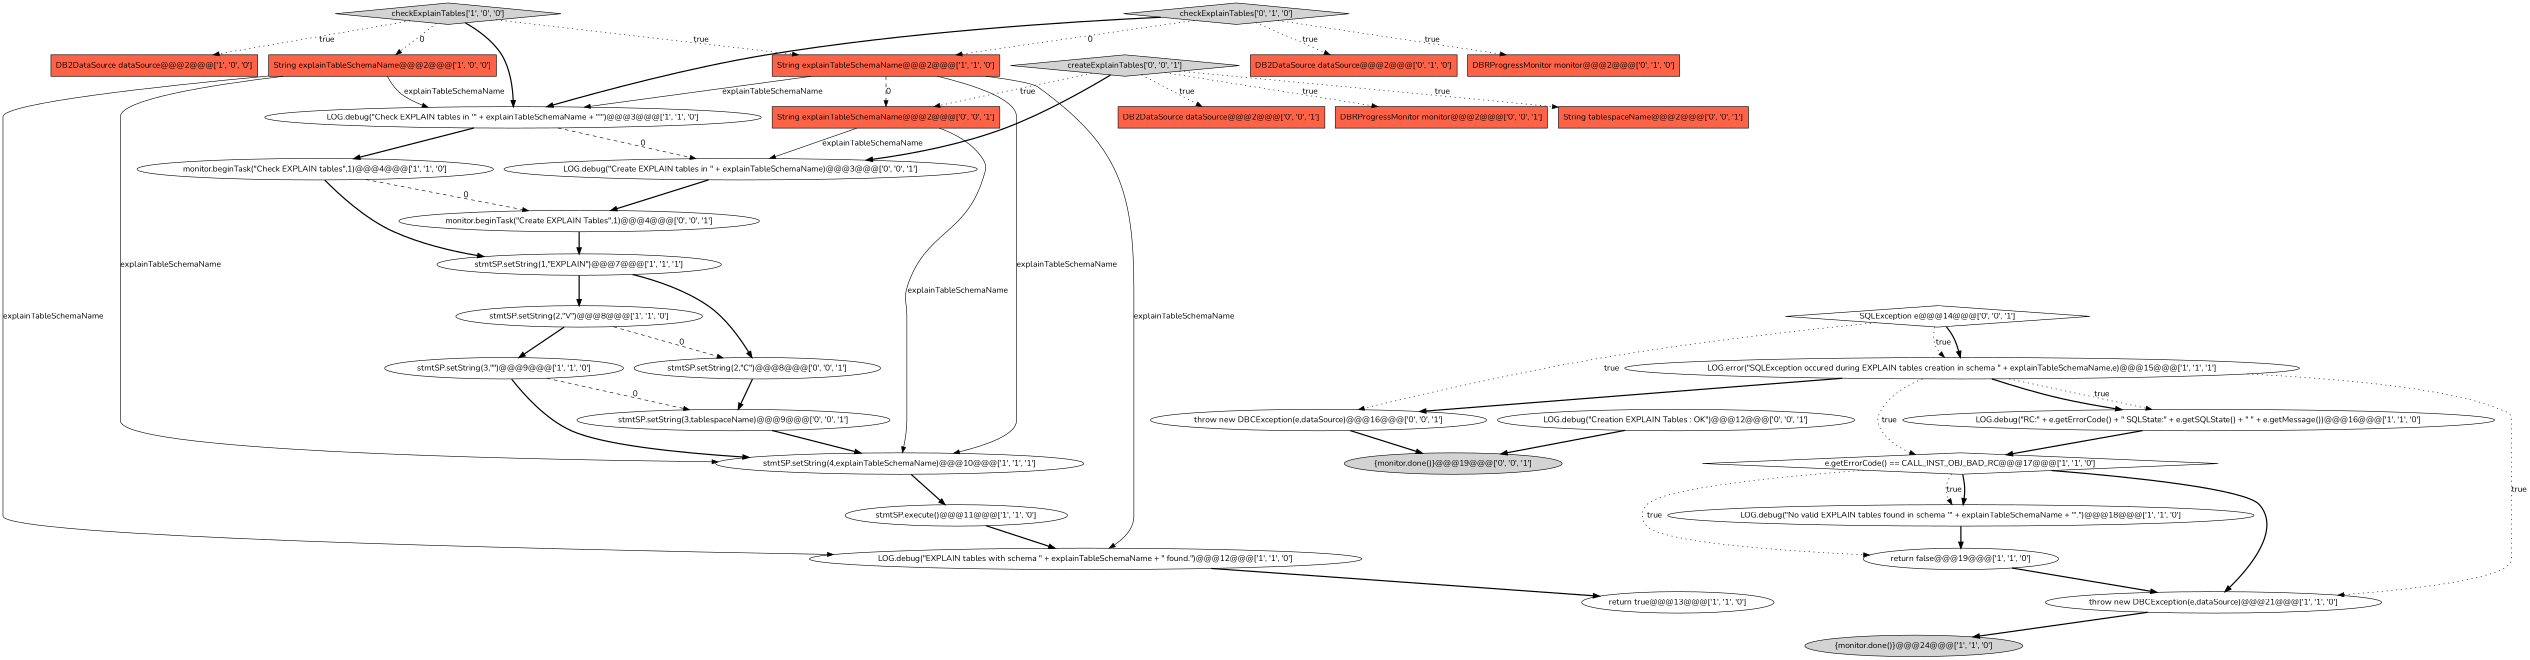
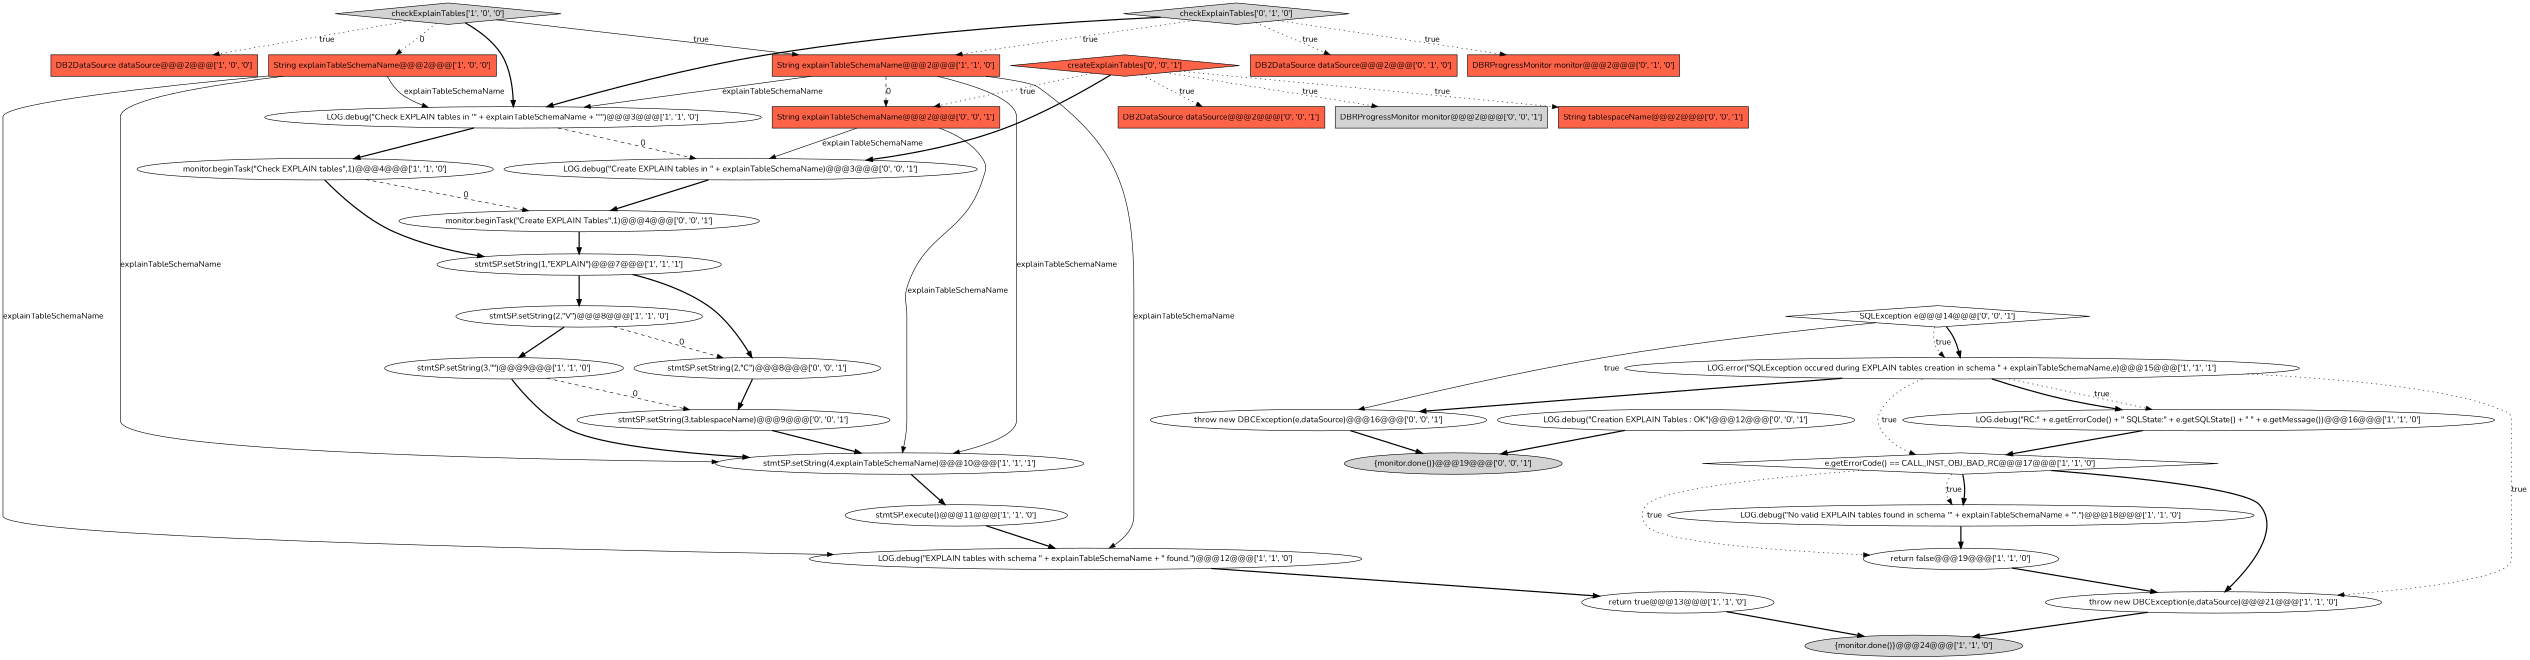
(644, 37) -> (644, 37)
(1090, 40) -> (1090, 40)
(1125, 66) -> (1125, 66)
(1441, 117) -> (1441, 117)
(1618, 355) -> (1618, 355)
none -> (1792, 623)
